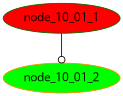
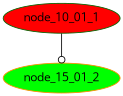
(62, 78) -> (62, 78)
